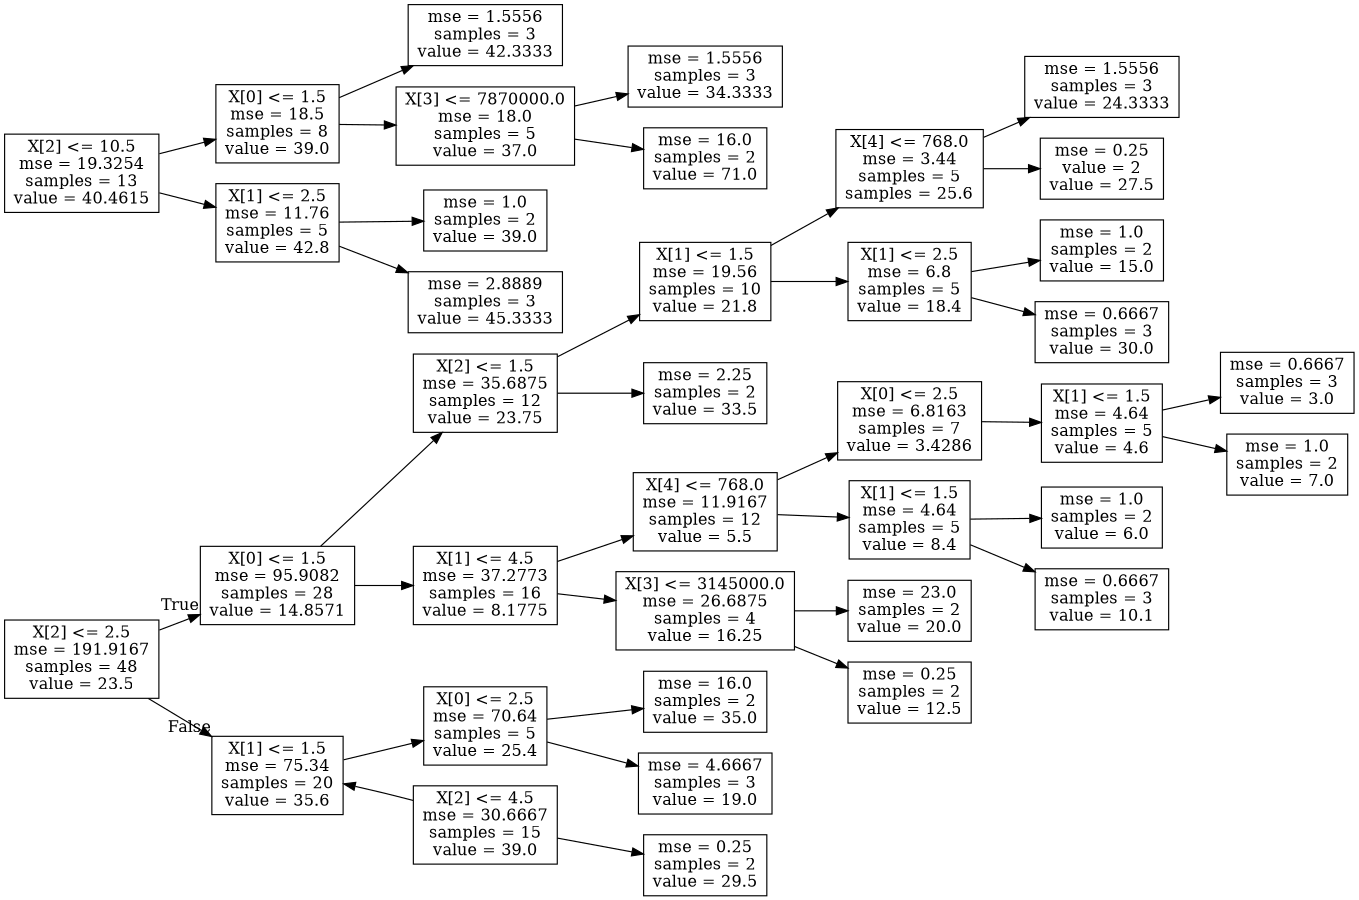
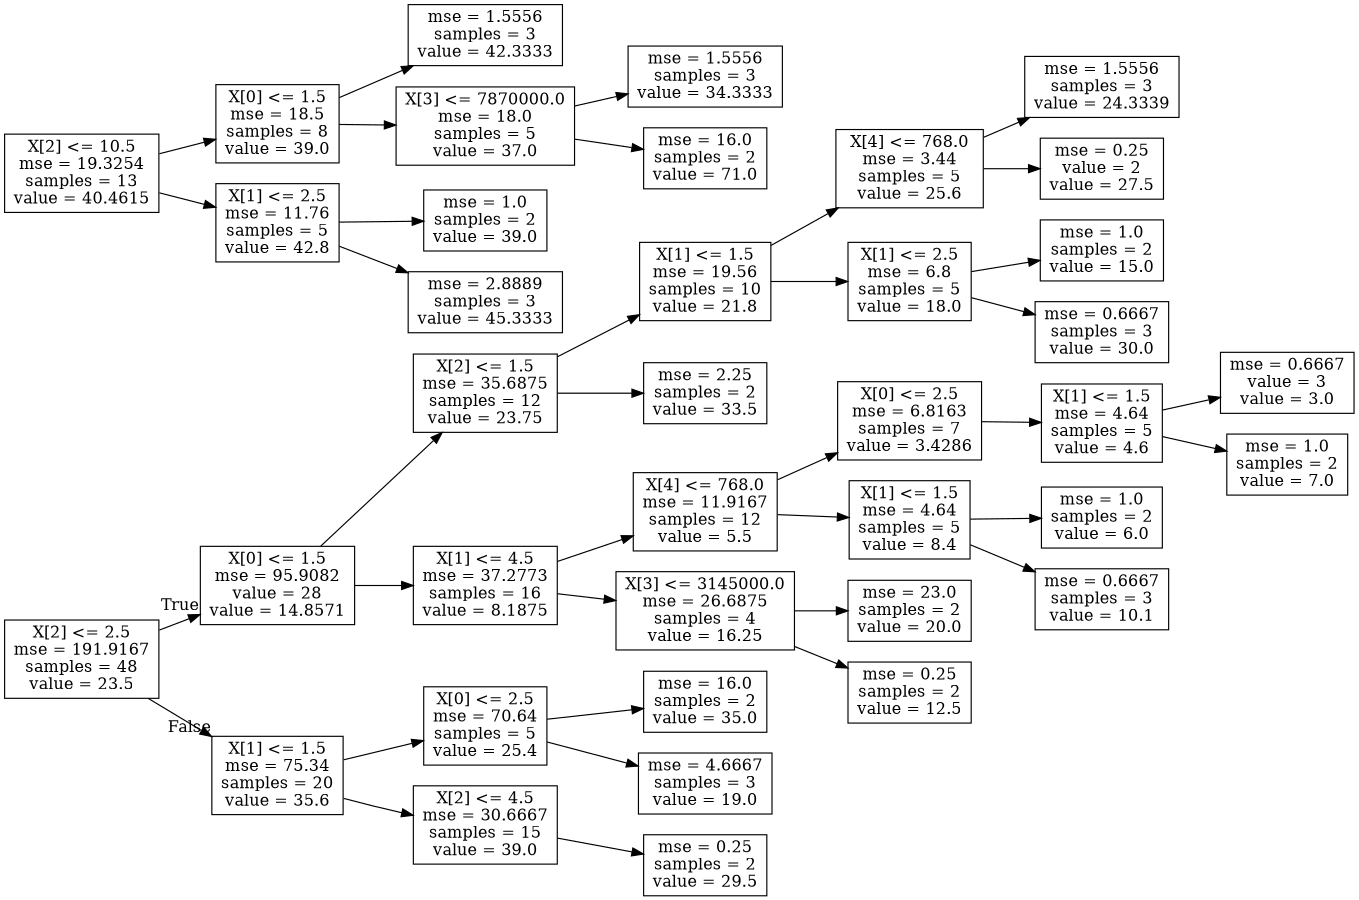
(1102, 87) -> (1102, 87)
(910, 169) -> (910, 169)
(910, 282) -> (910, 282)
(1287, 383) -> (1287, 383)
(277, 585) -> (277, 585)
(485, 585) -> (485, 585)
(384, 793) -> (373, 806)
